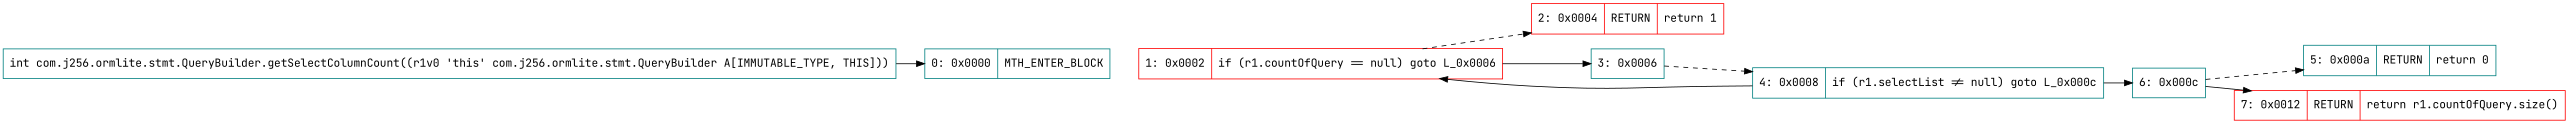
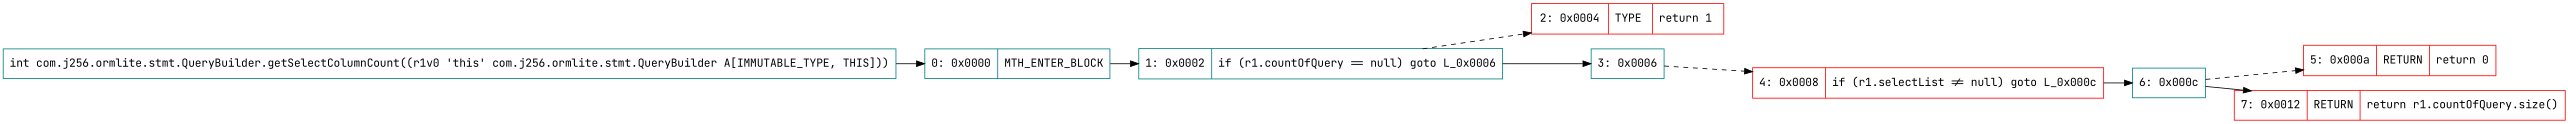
(1631, 18) -> (1628, 18)
(2400, 61) -> (2400, 61)
(1321, 64) -> (1321, 64)
(1928, 83) -> (1928, 83)
(1600, 88) -> (1120, 64)
